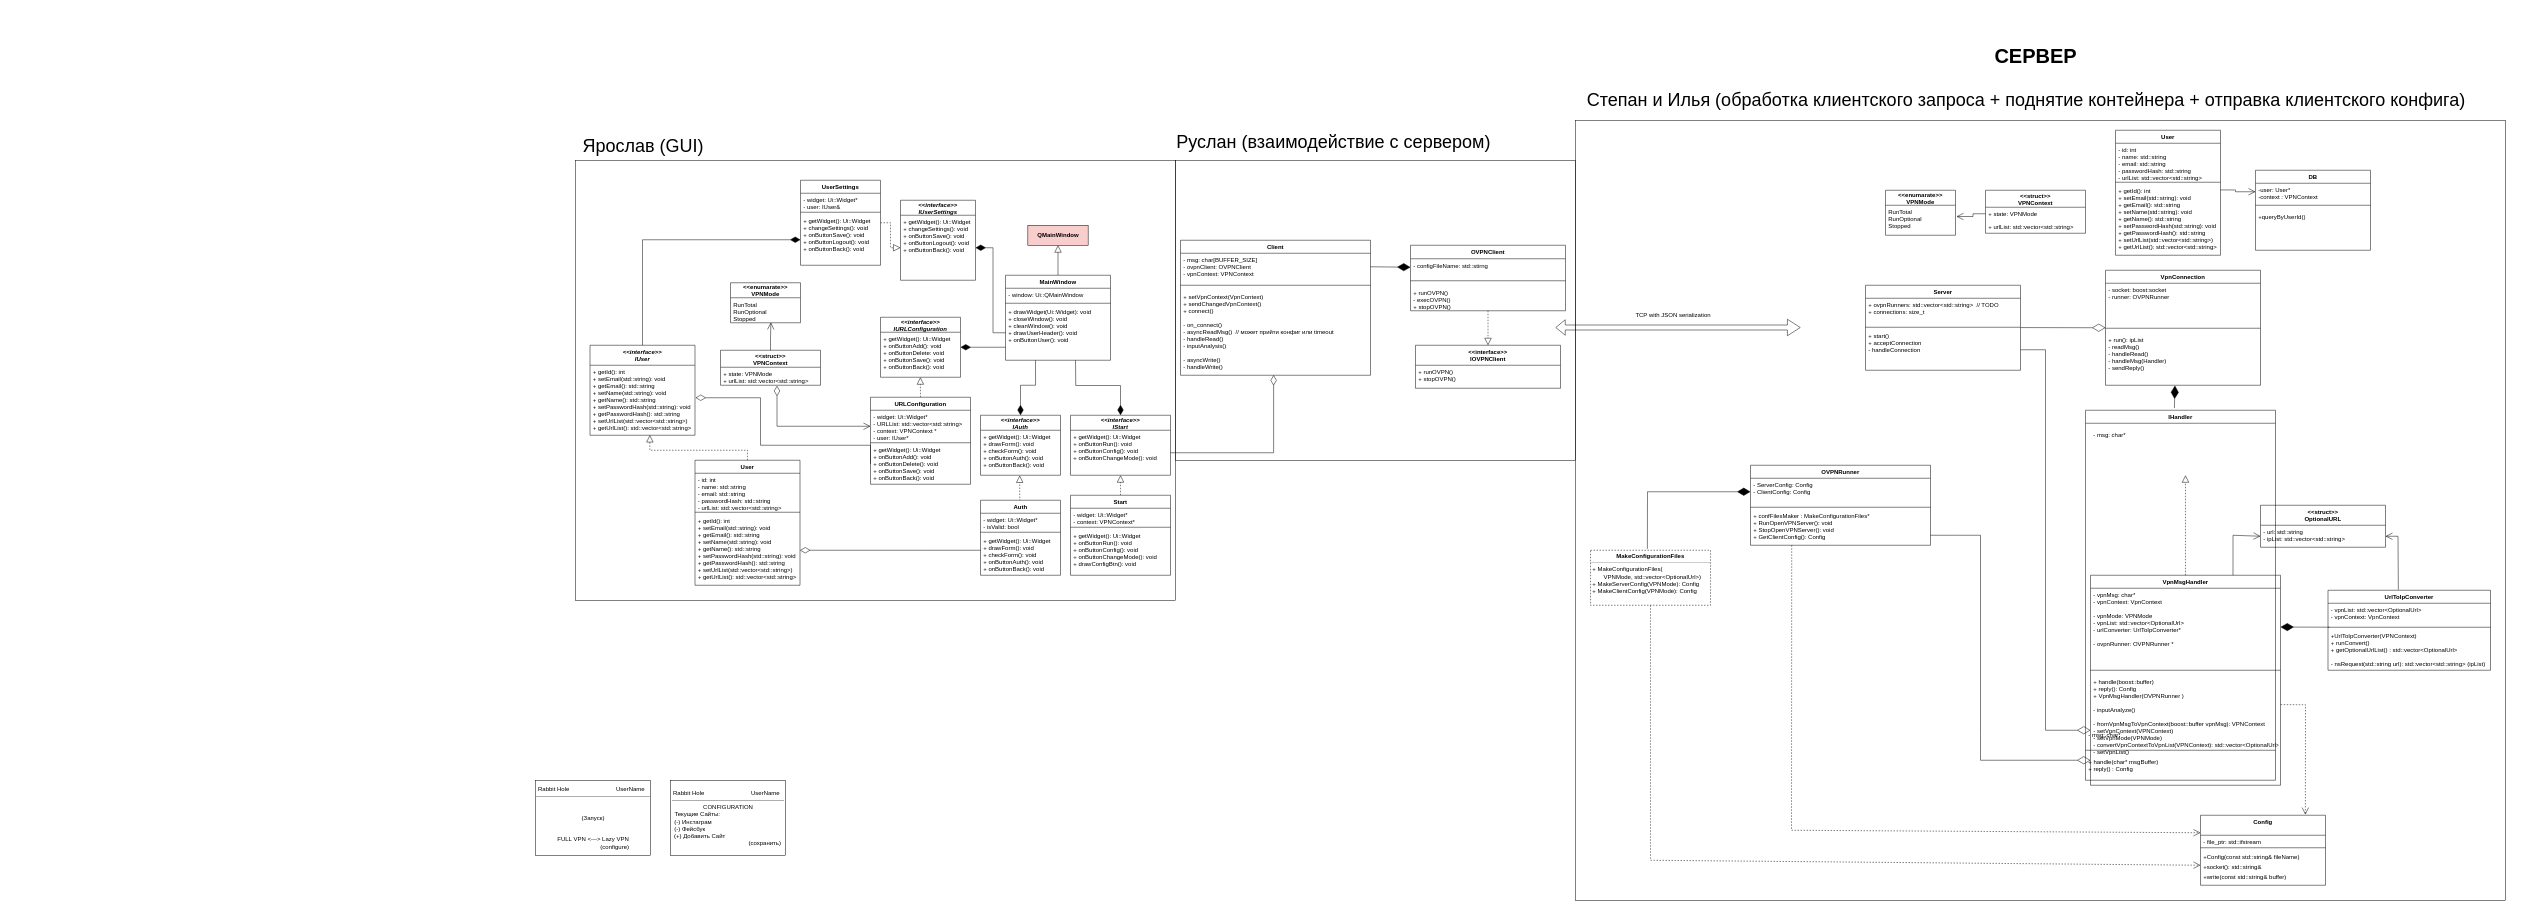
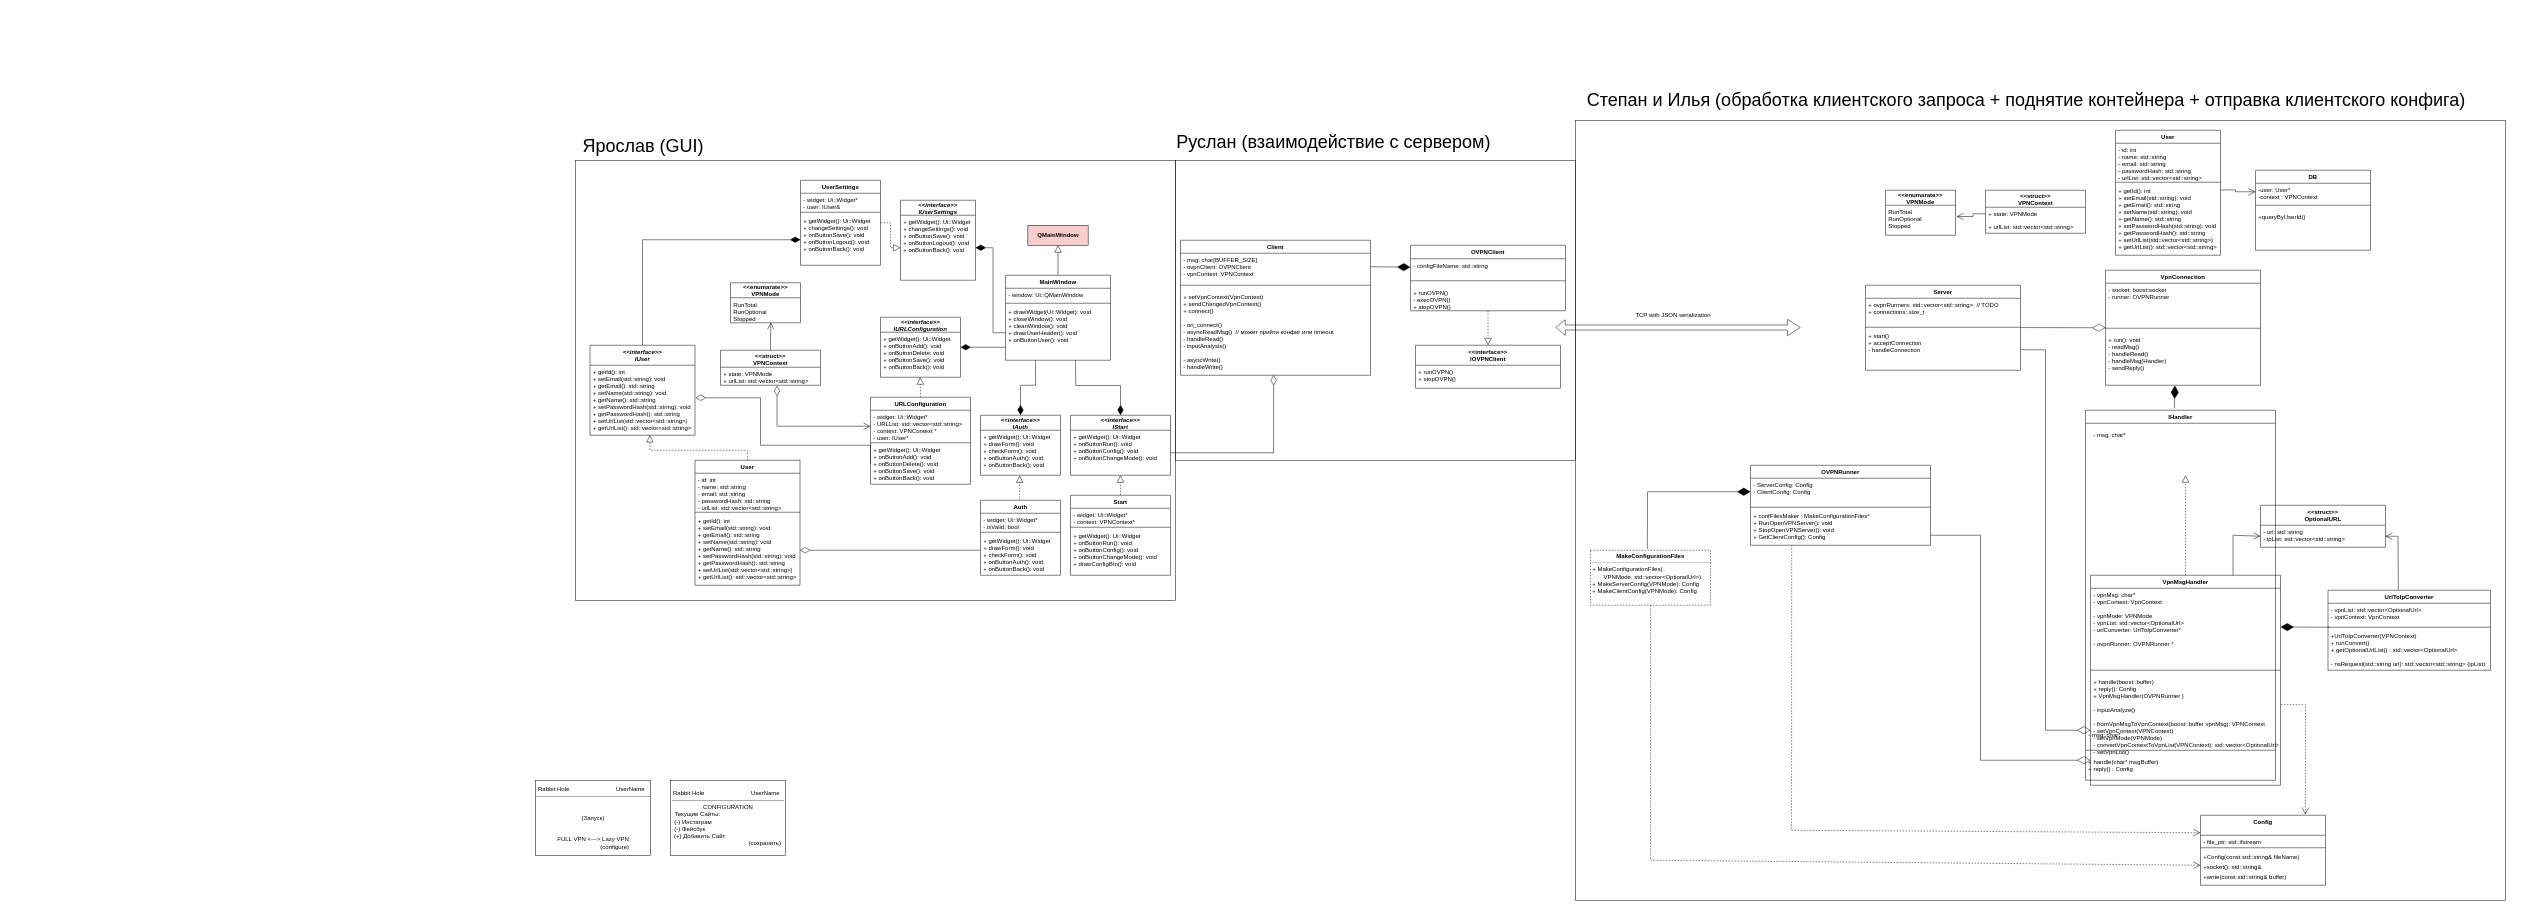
(2035, 55) -> none
(2129, 340) -> (2127, 340)
